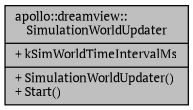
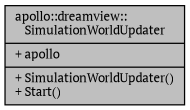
(97, 55) -> (38, 55)
